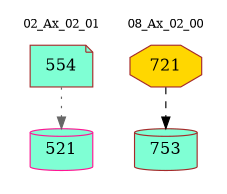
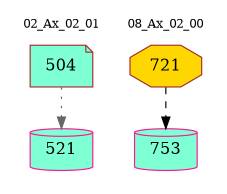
(61, 66) -> (61, 66)
(166, 150) -> (166, 150)
